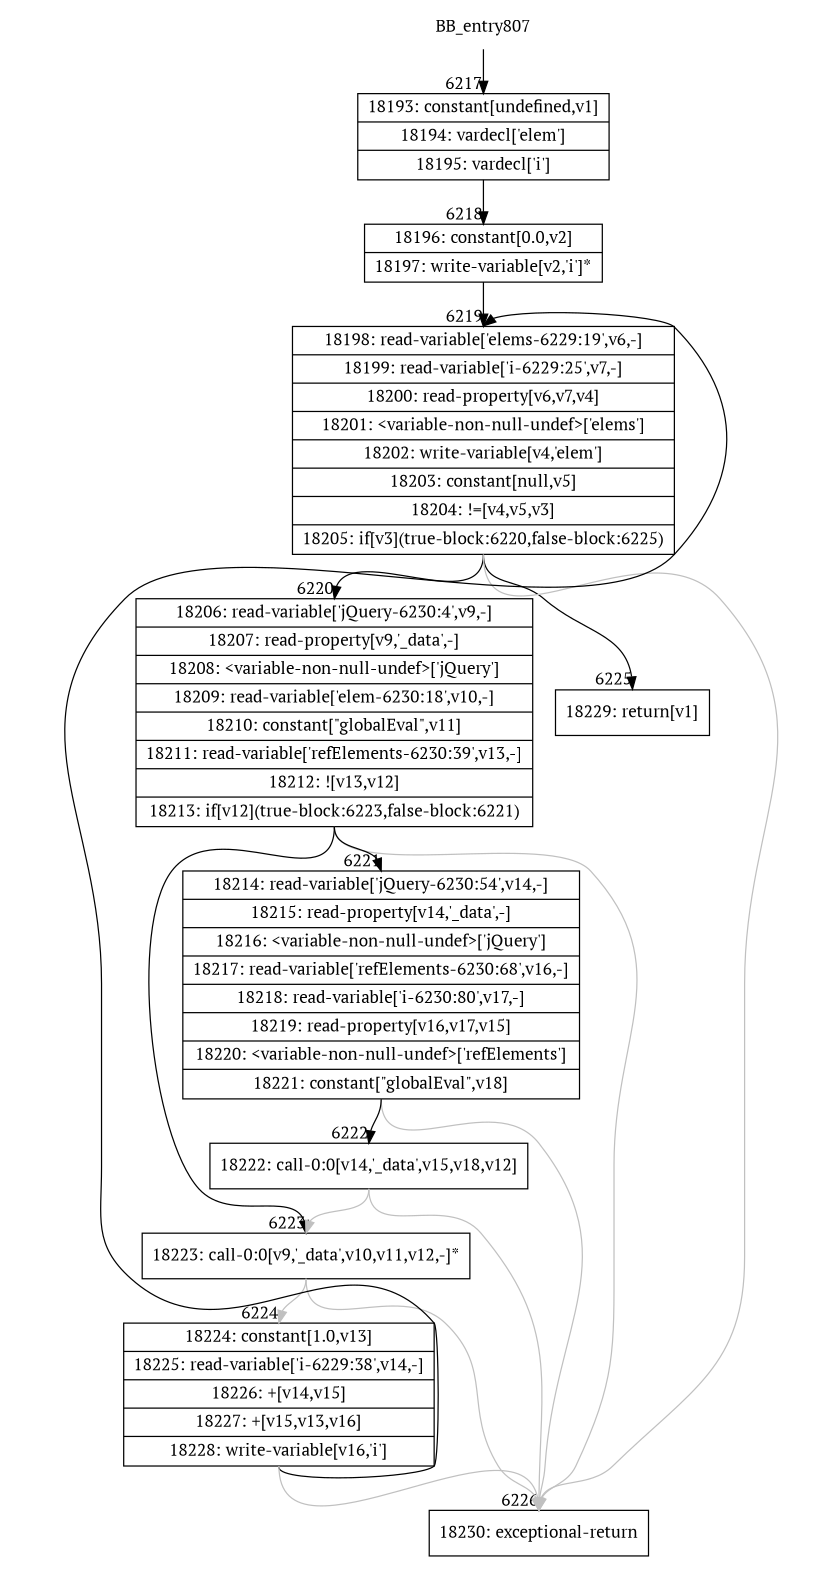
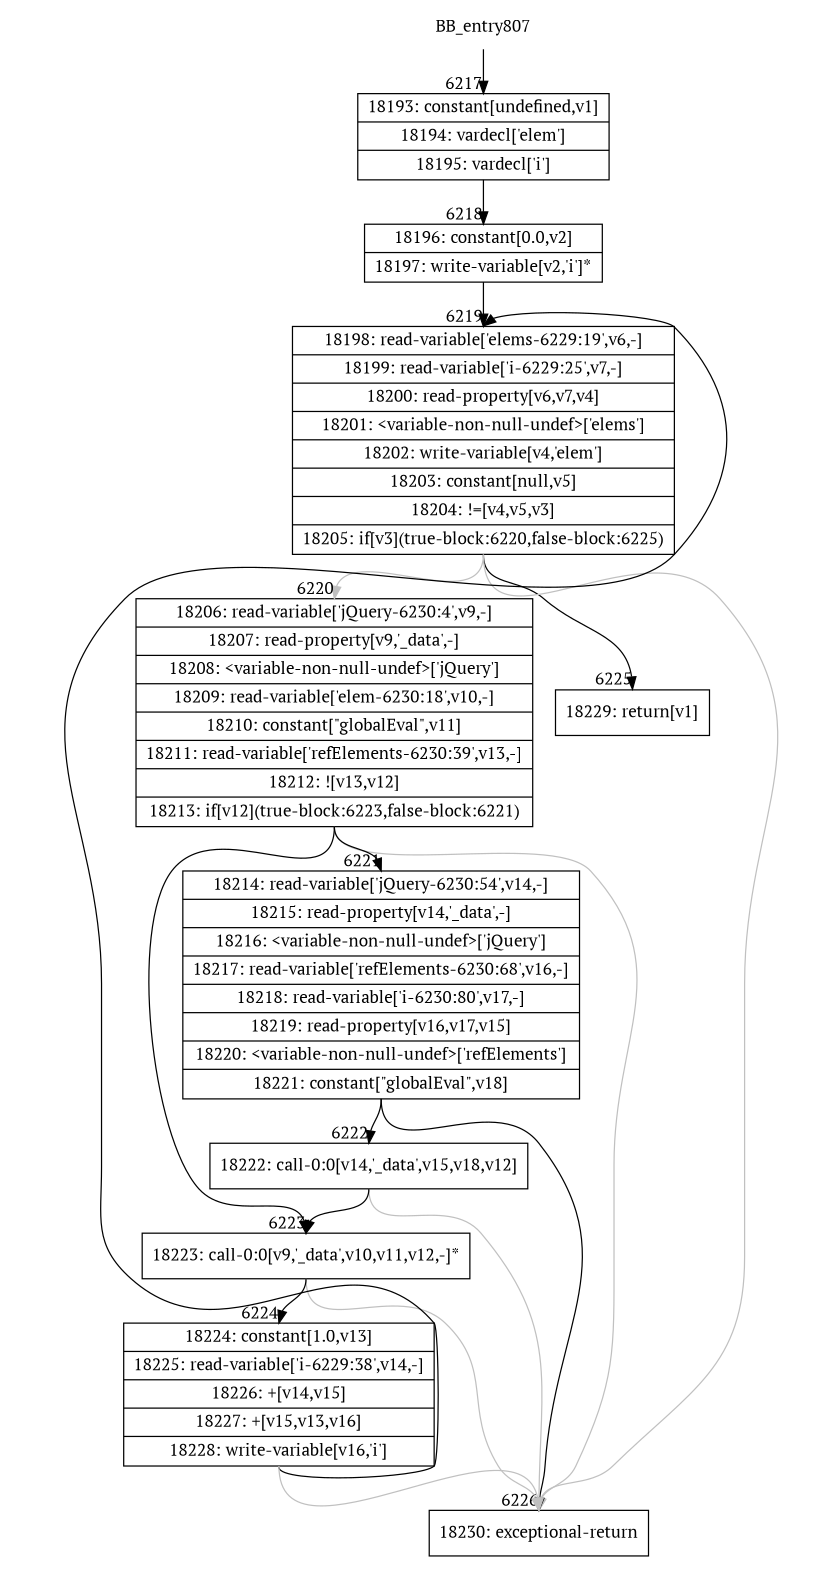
(415, 578) -> (415, 578)
(344, 1210) -> (344, 1210)
(579, 1226) -> (579, 1226)
(289, 1303) -> (289, 1303)
